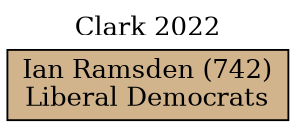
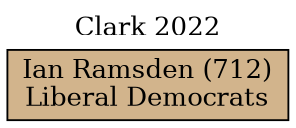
(148, 85) -> (148, 85)
